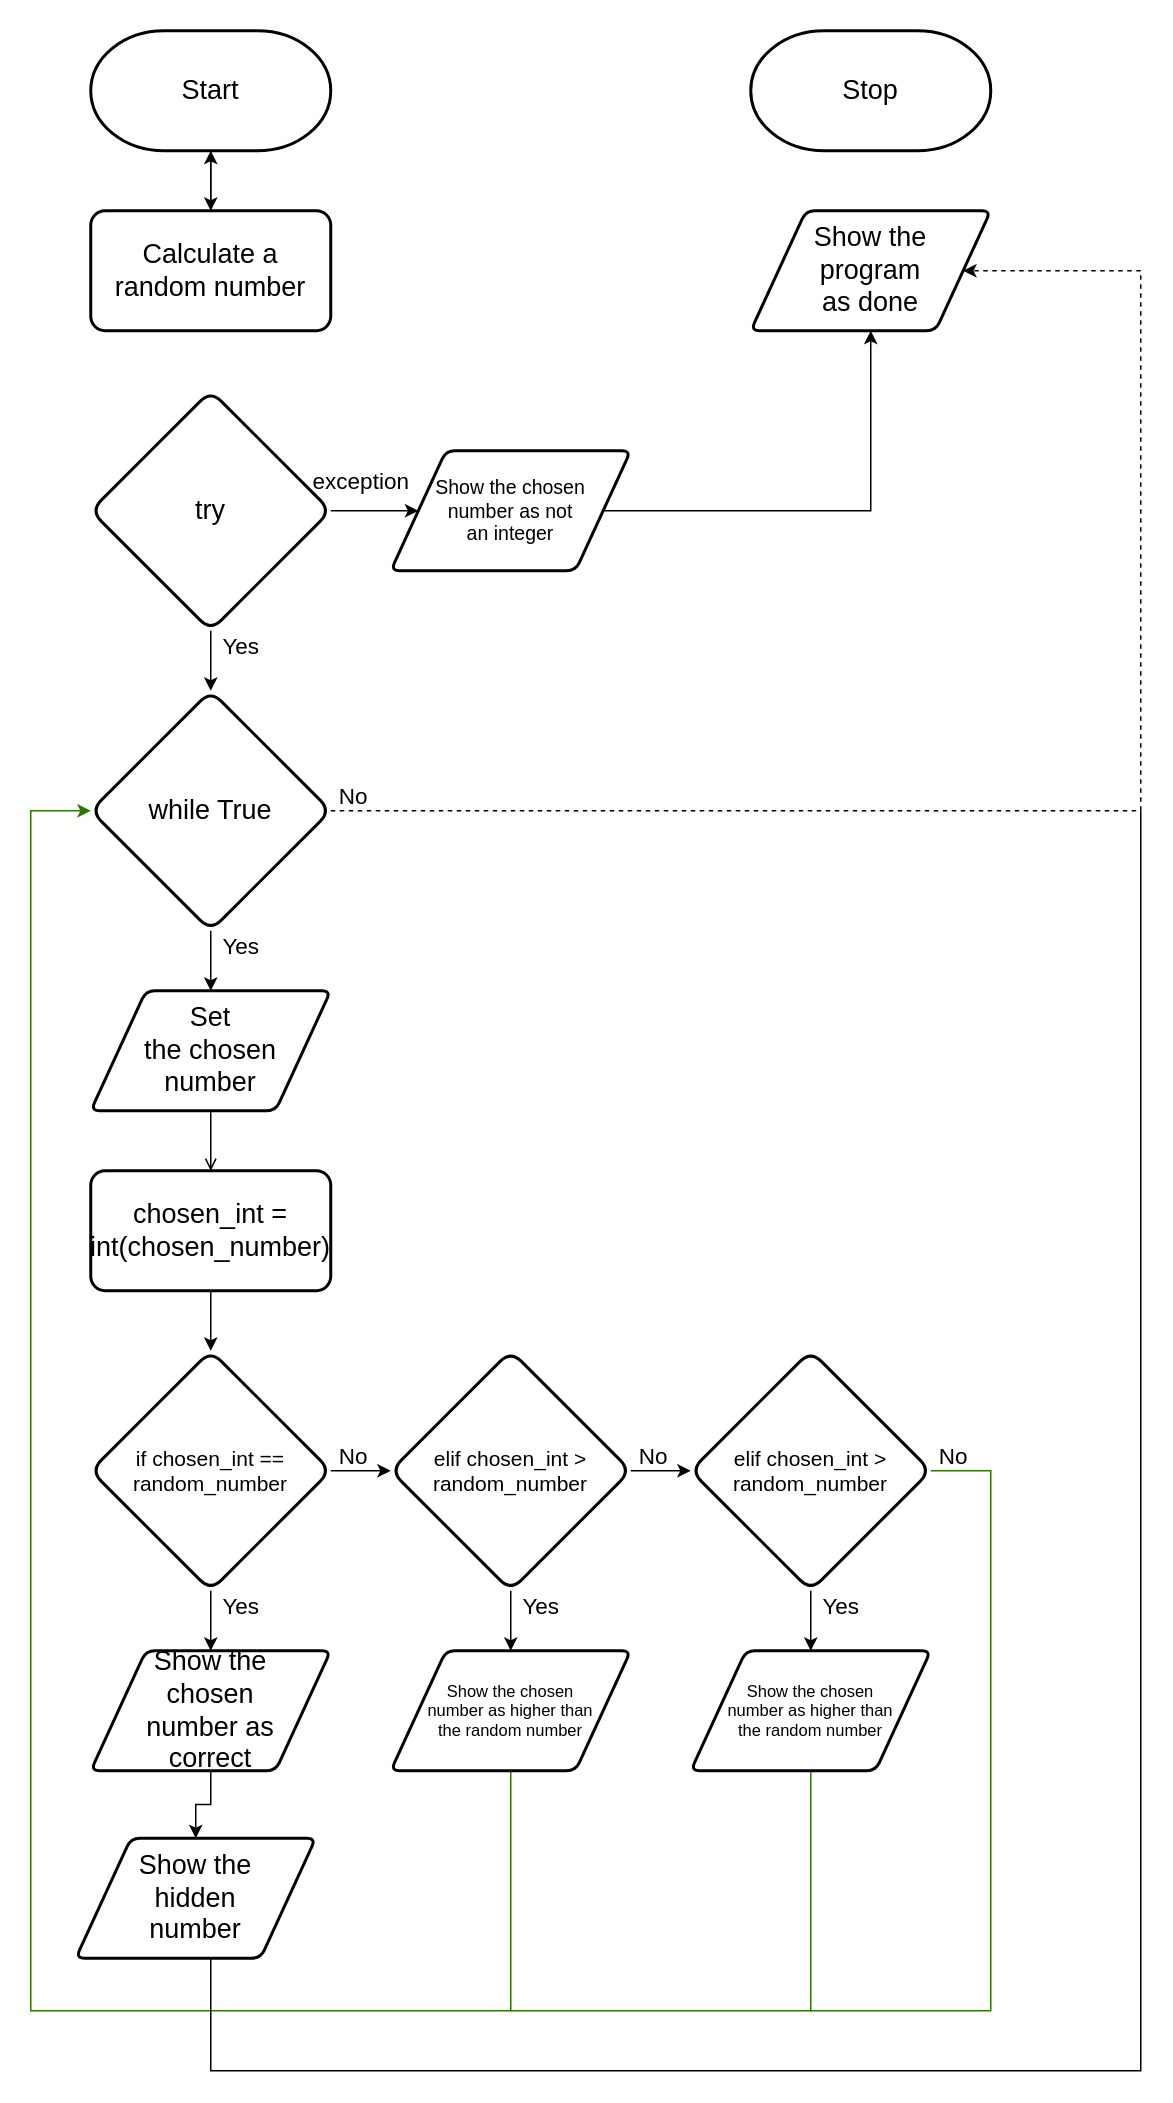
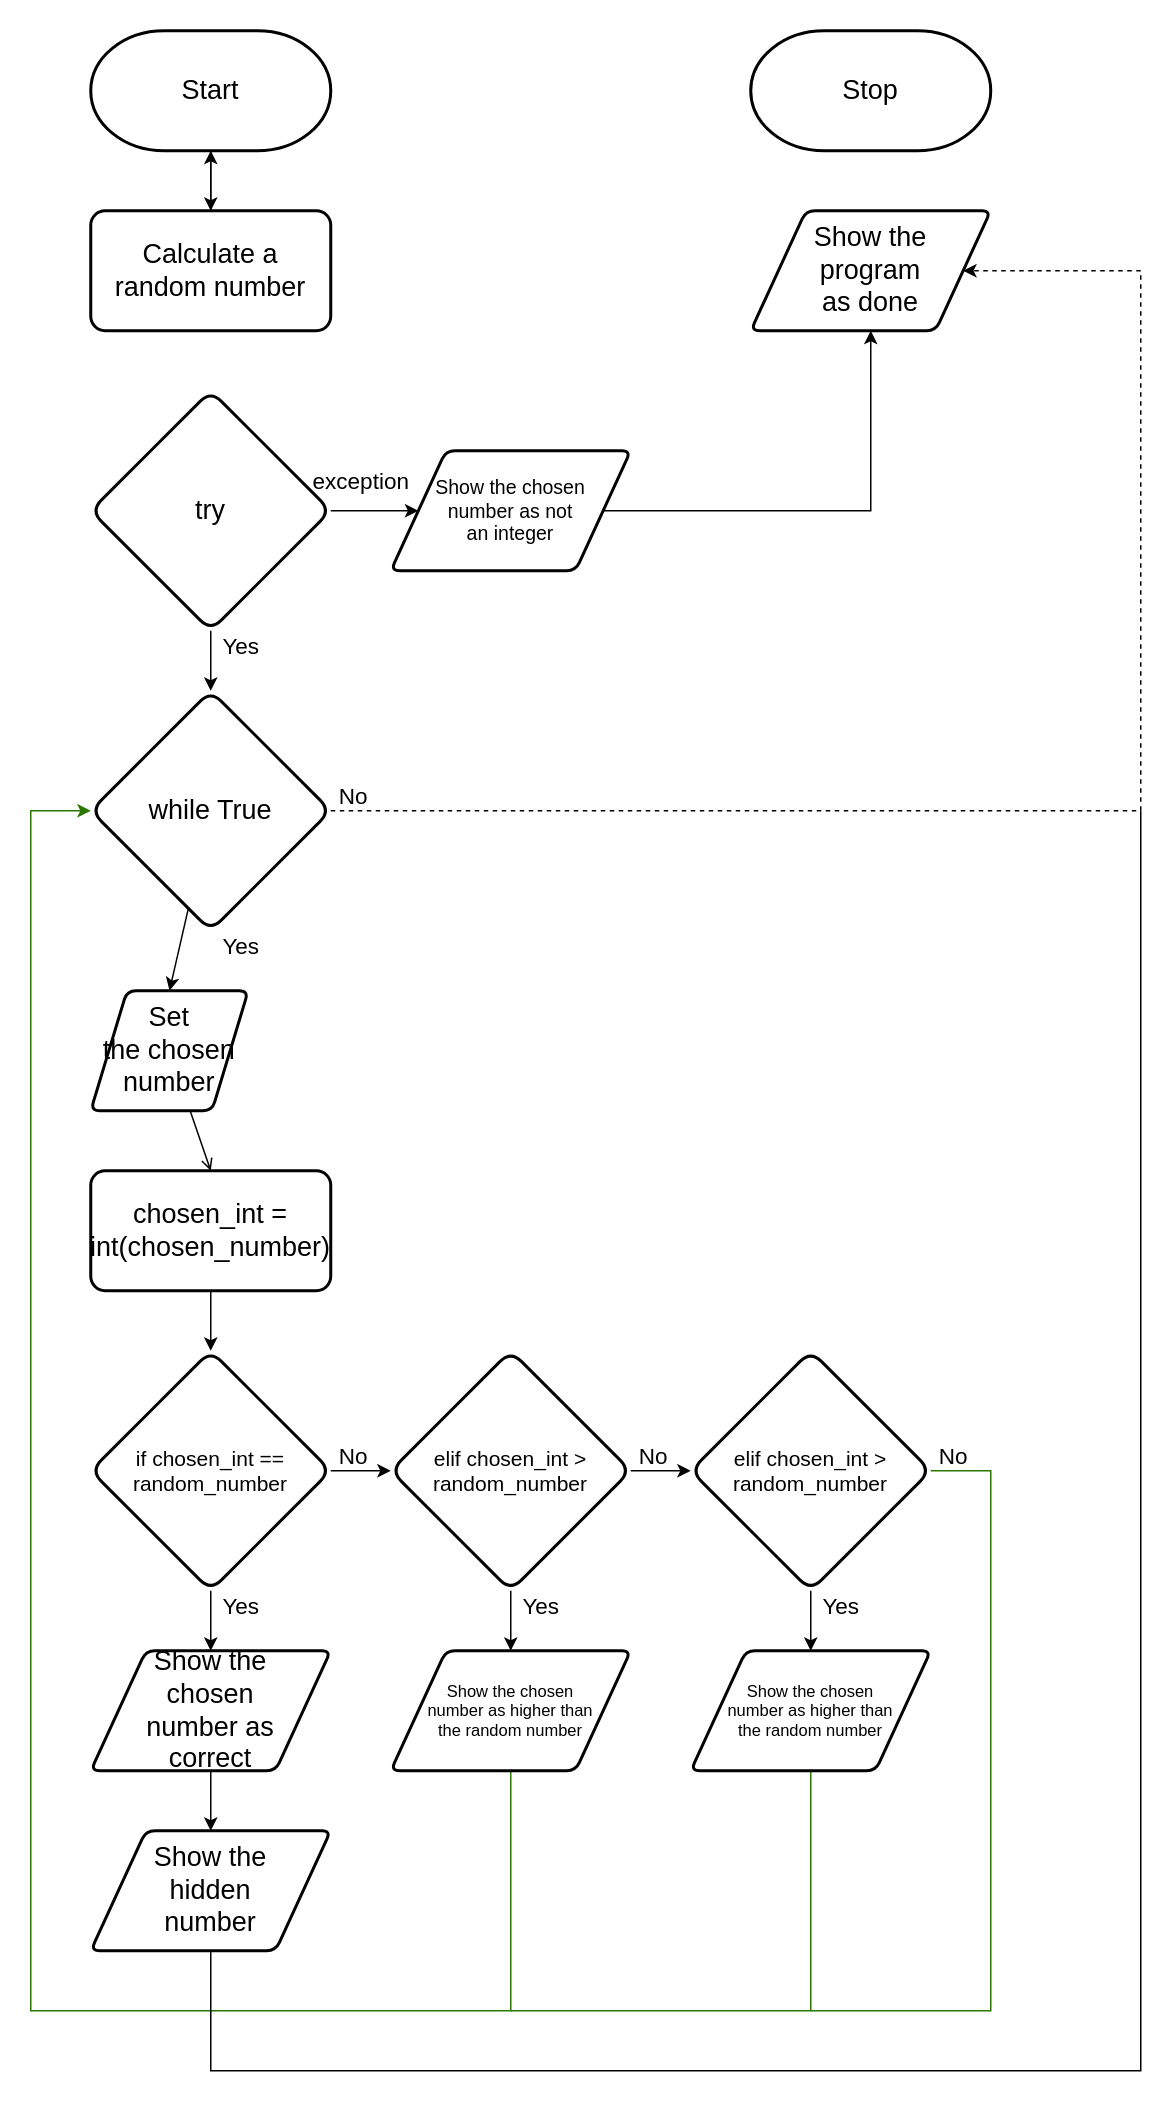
(211, 1051) -> (170, 1051)
(196, 1898) -> (211, 1891)
